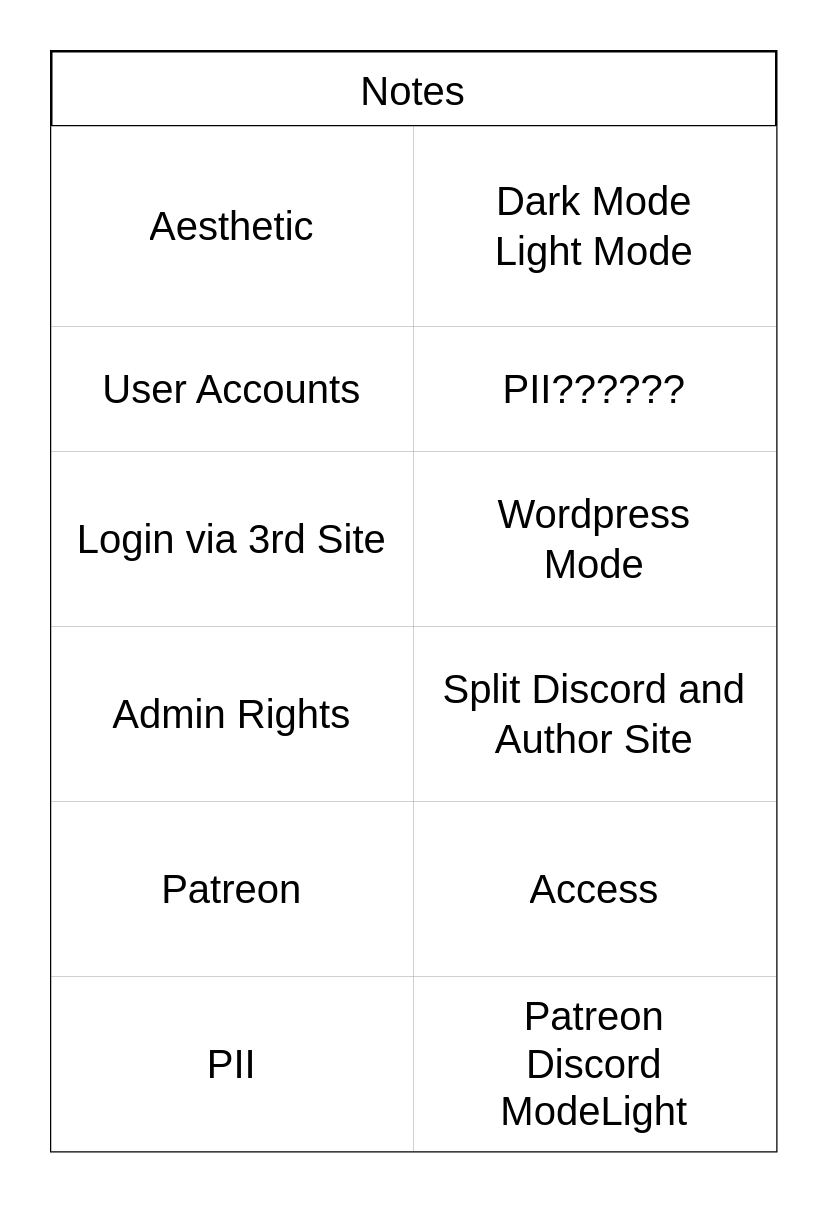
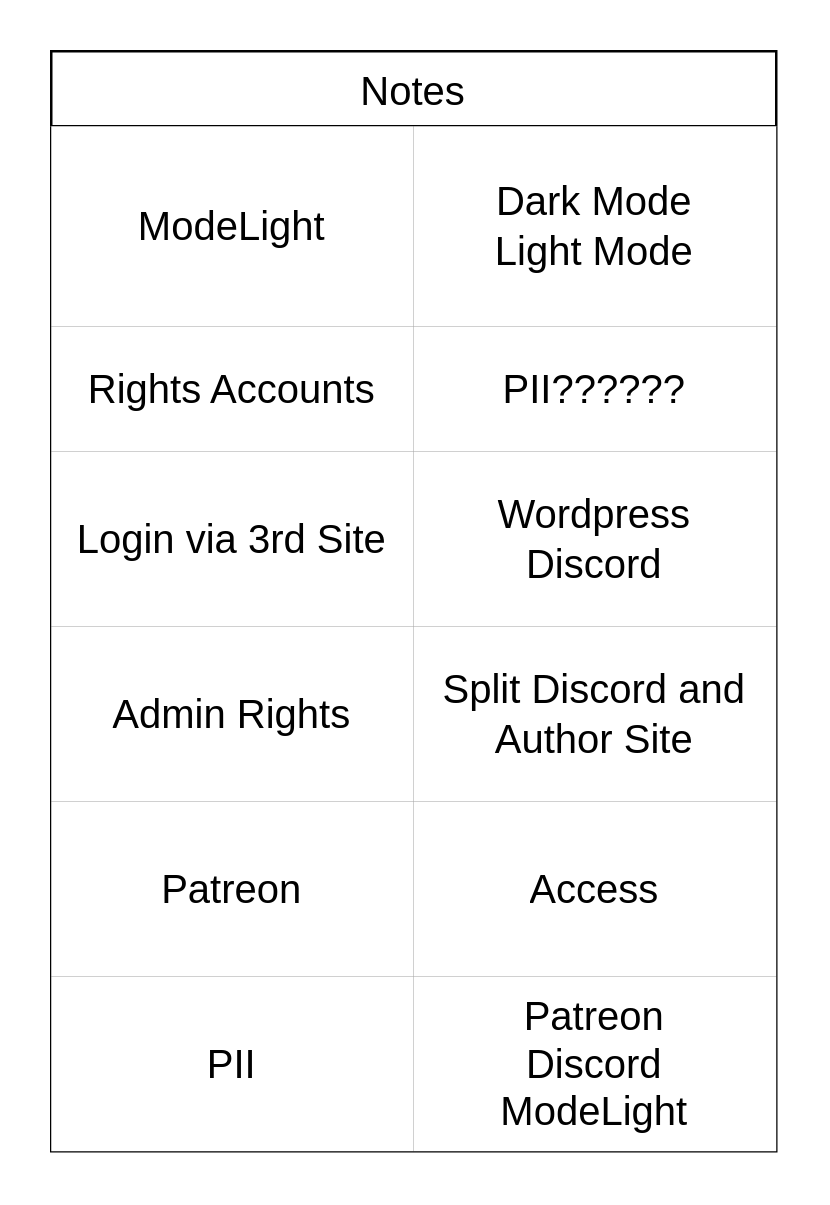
(233, 226) -> (233, 226)
(233, 389) -> (233, 389)
(595, 539) -> (595, 539)
